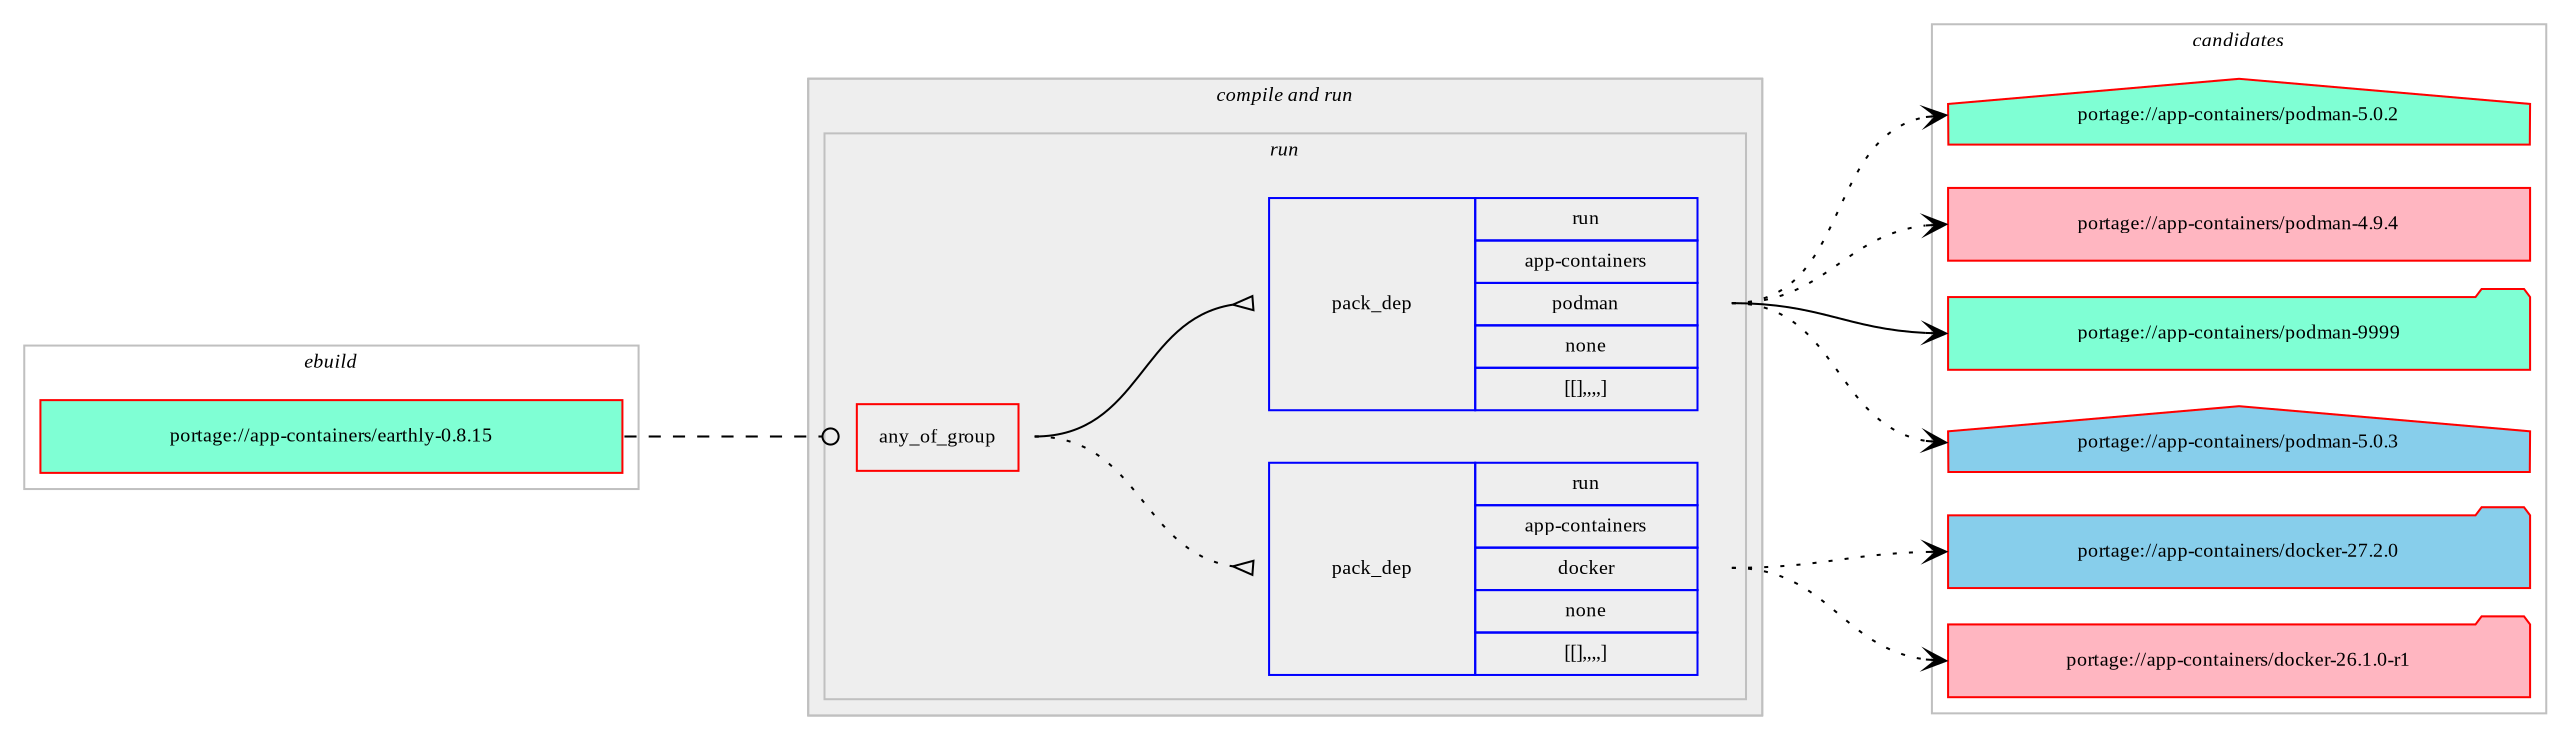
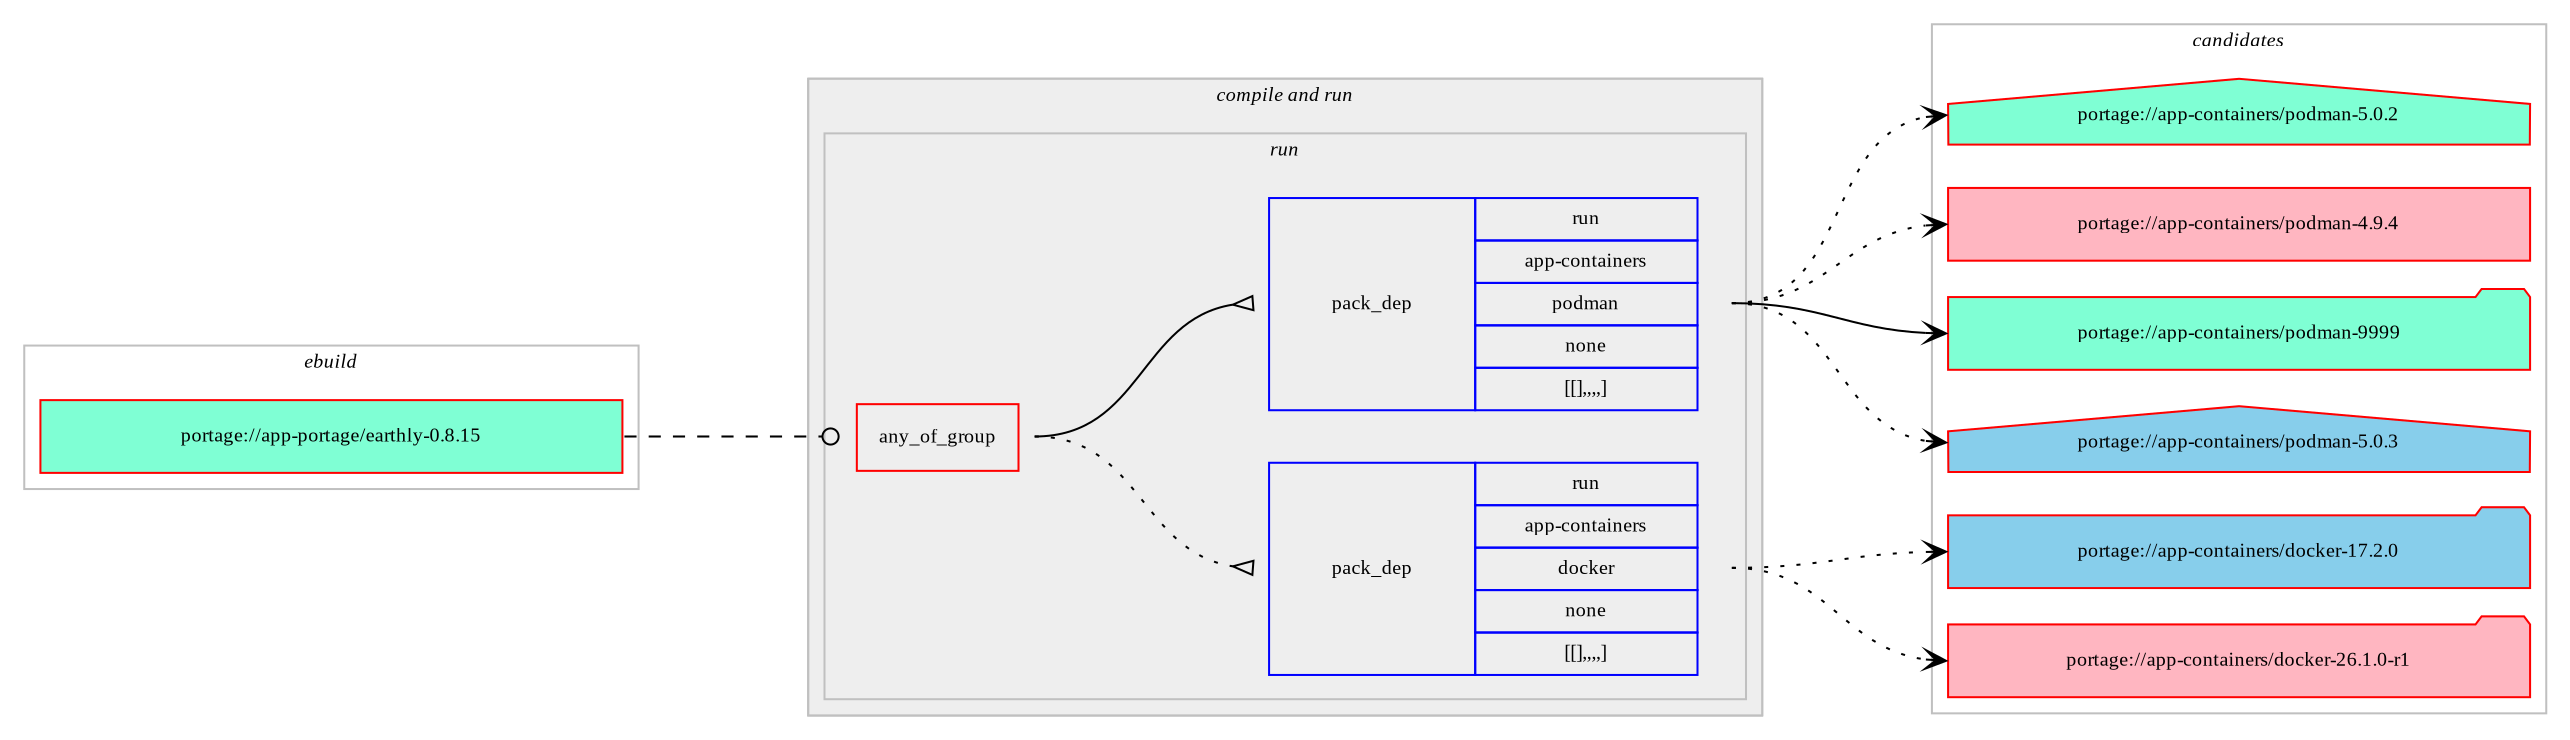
(331, 437) -> (331, 437)
(2239, 552) -> (2239, 552)
